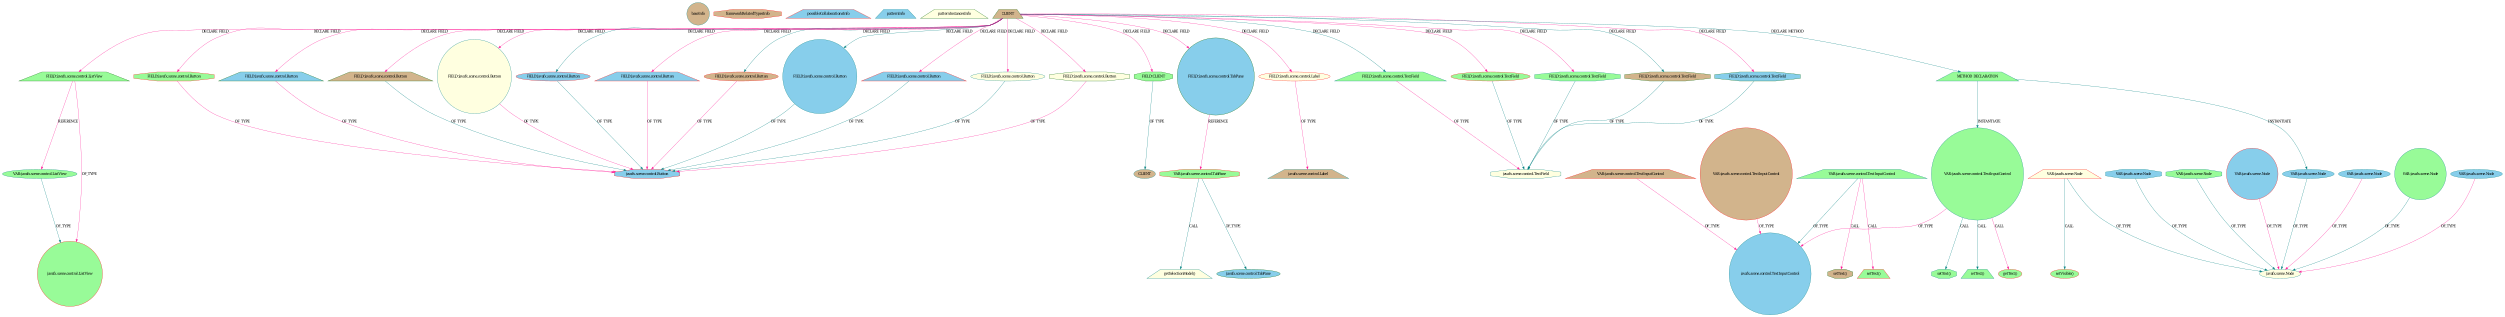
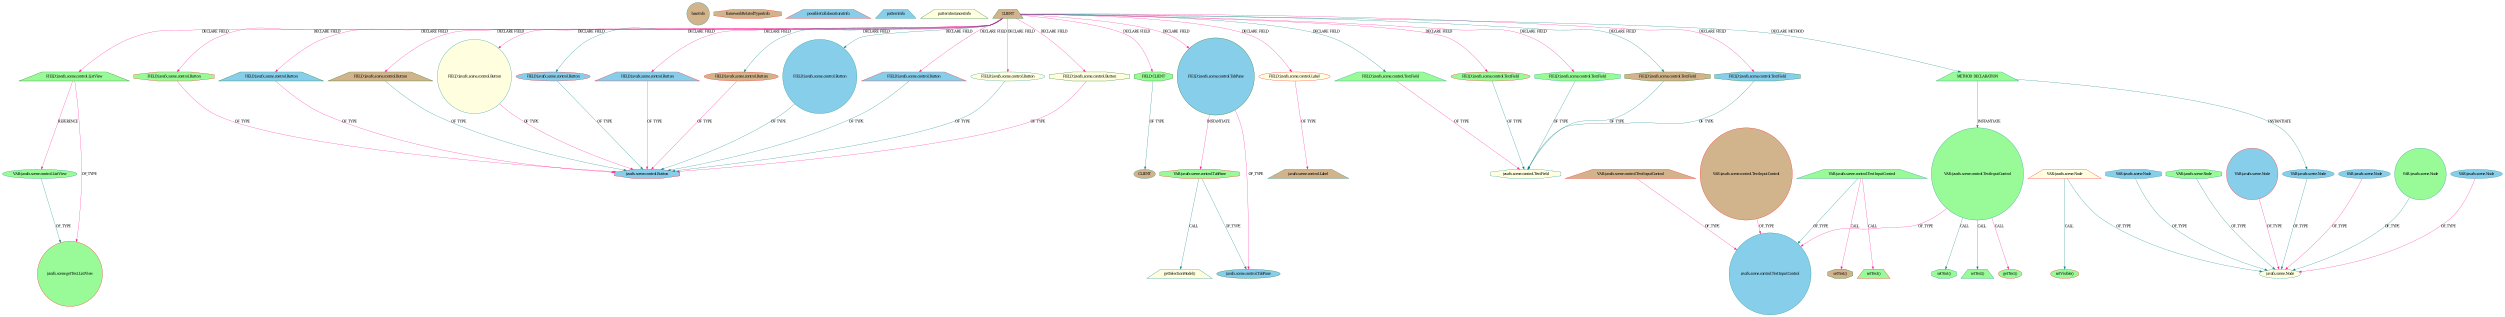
(1218, 121) -> (1218, 121)
none -> (1247, 188)
(70, 274) -> (70, 274)
